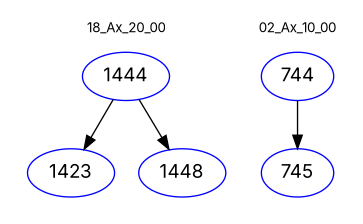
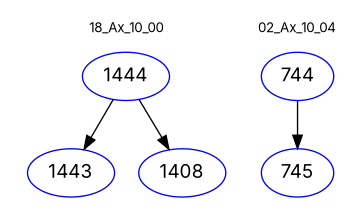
(127, 29) -> (127, 29)
(298, 29) -> (298, 29)
(71, 173) -> (71, 173)
(182, 173) -> (182, 173)
